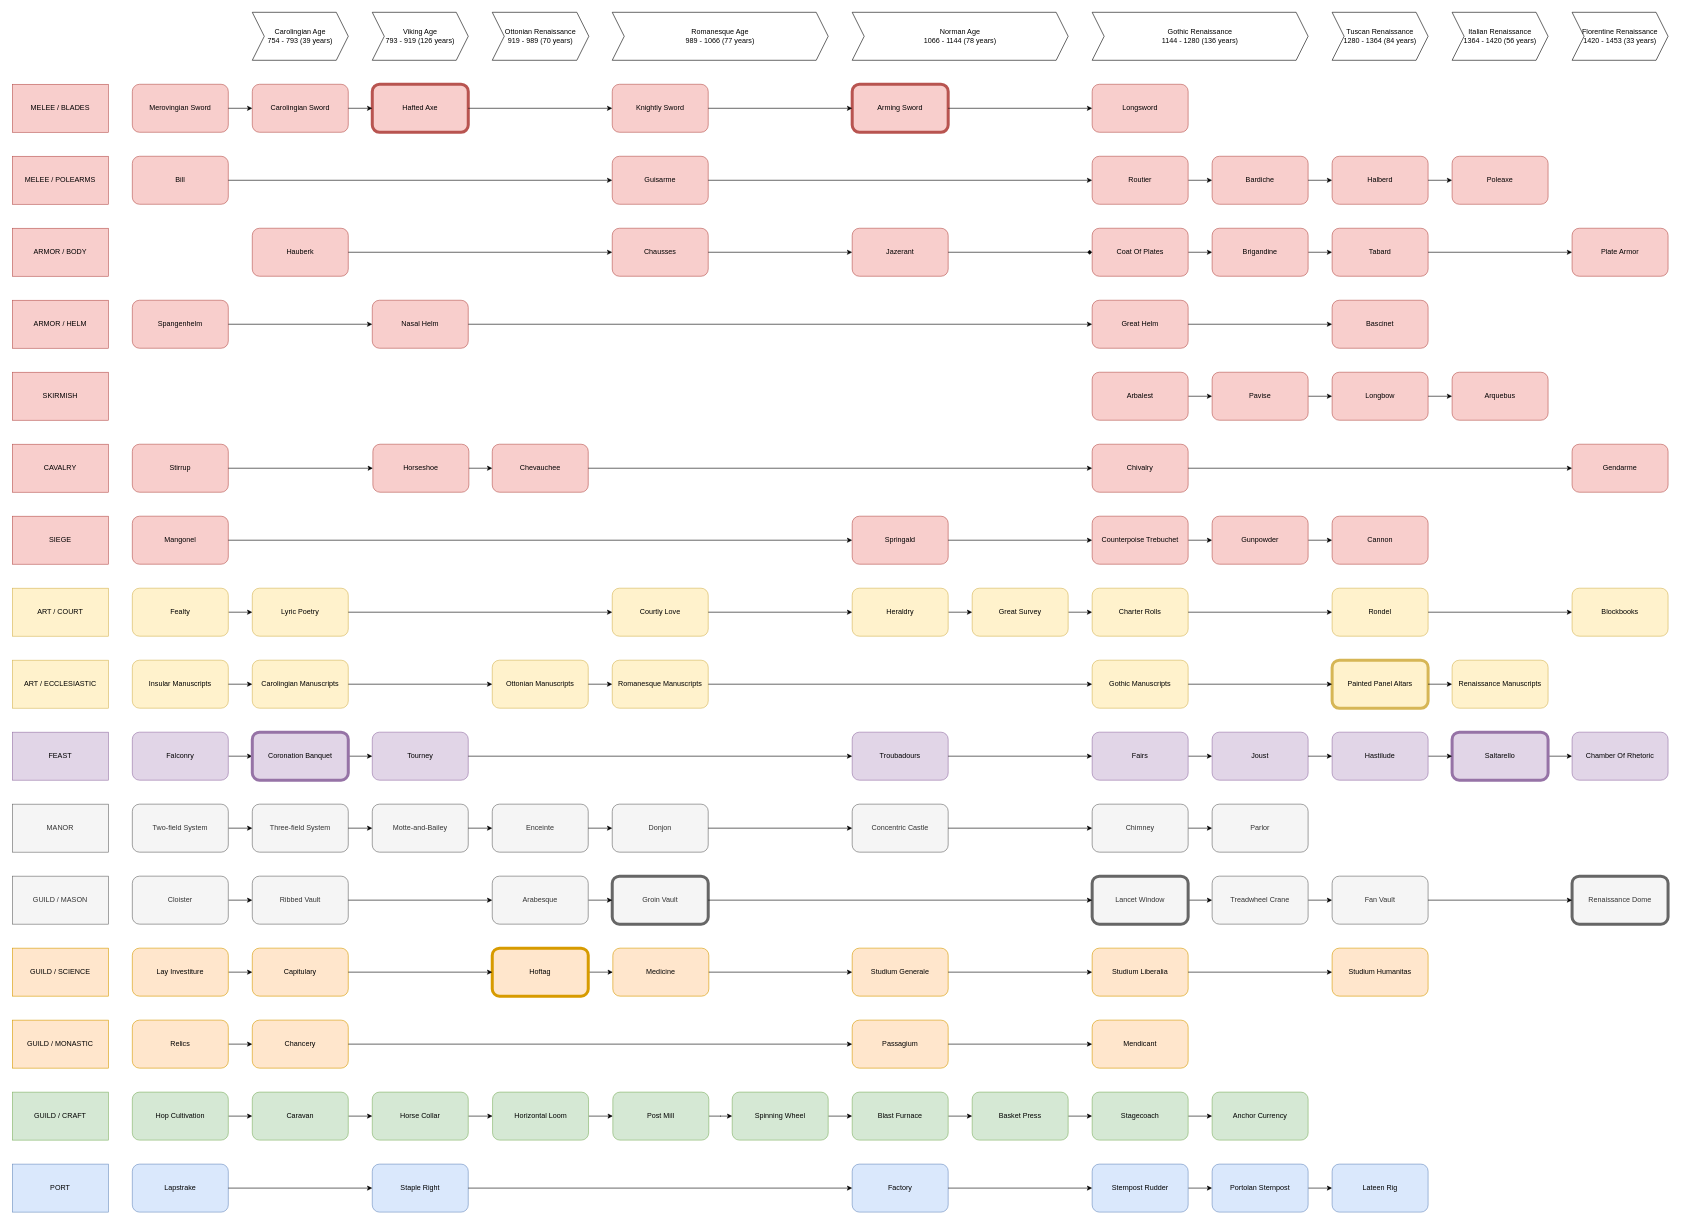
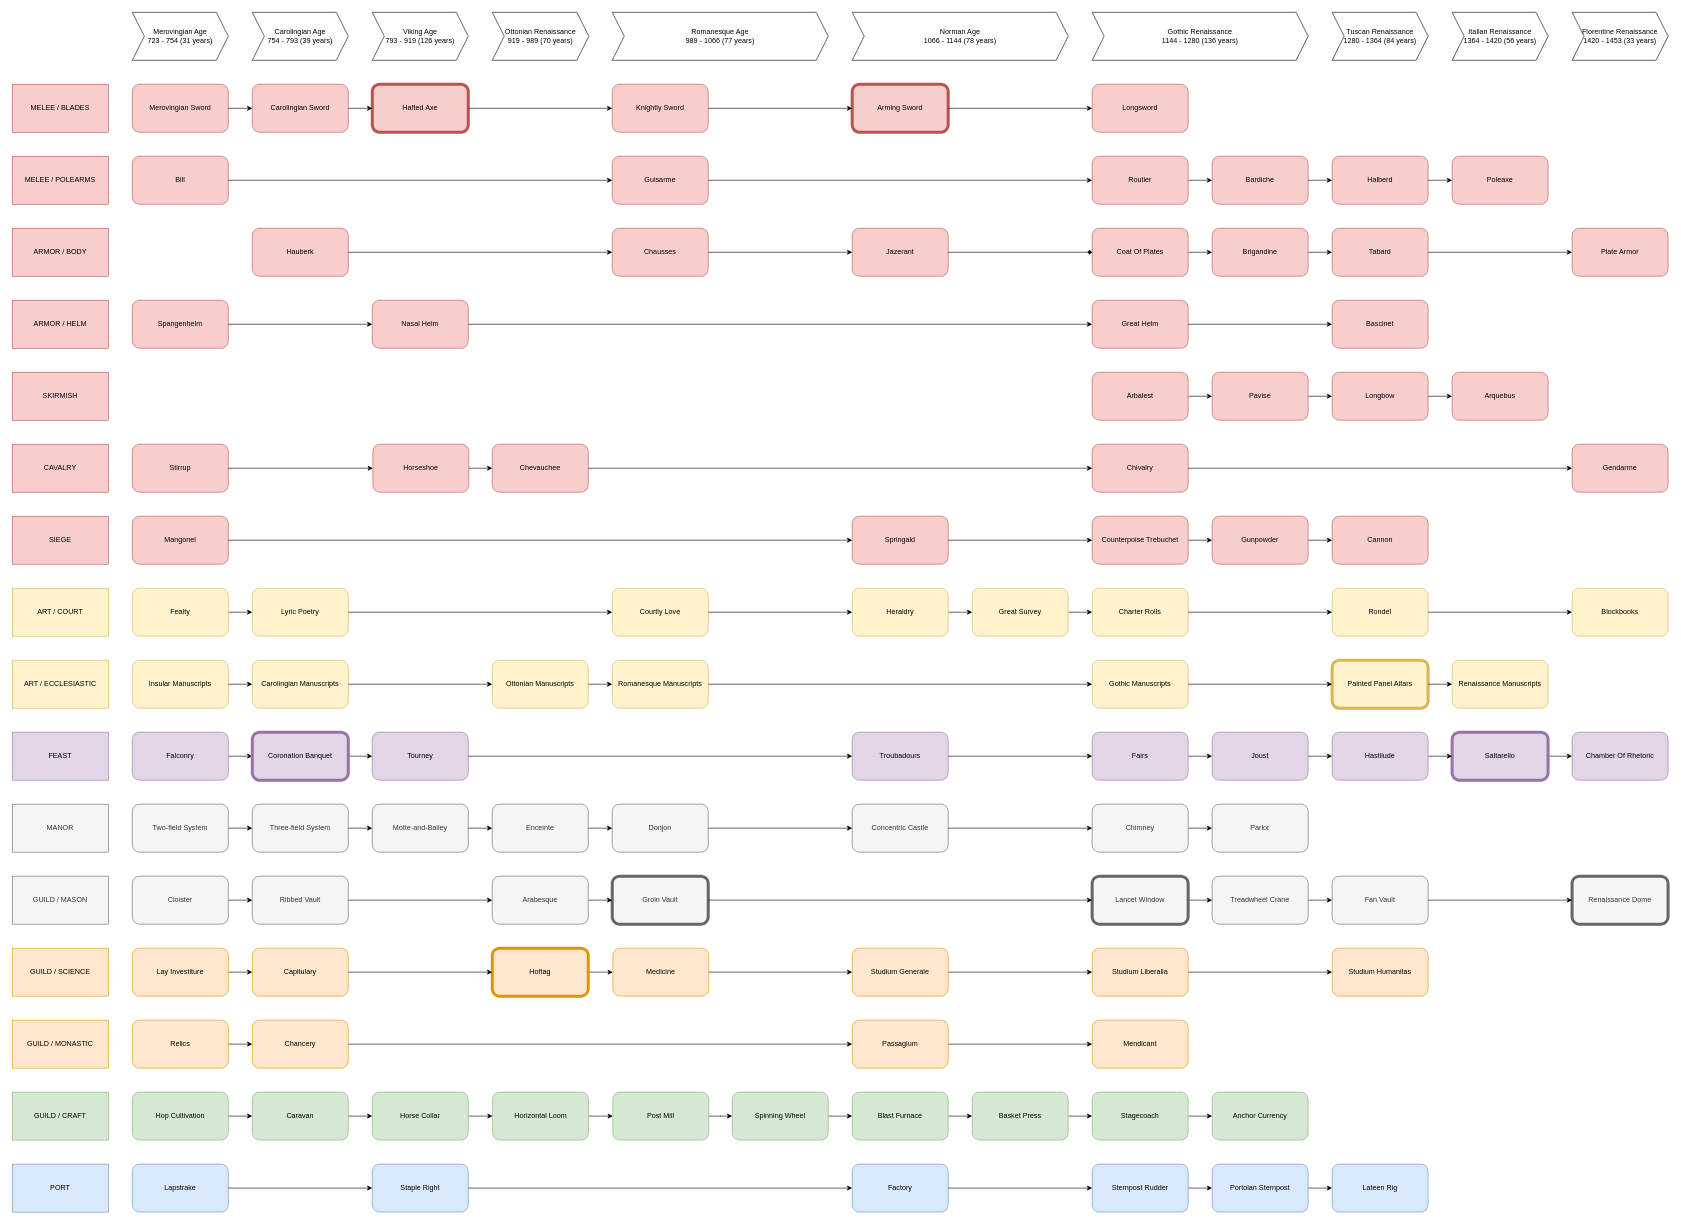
none -> (180, 36)
